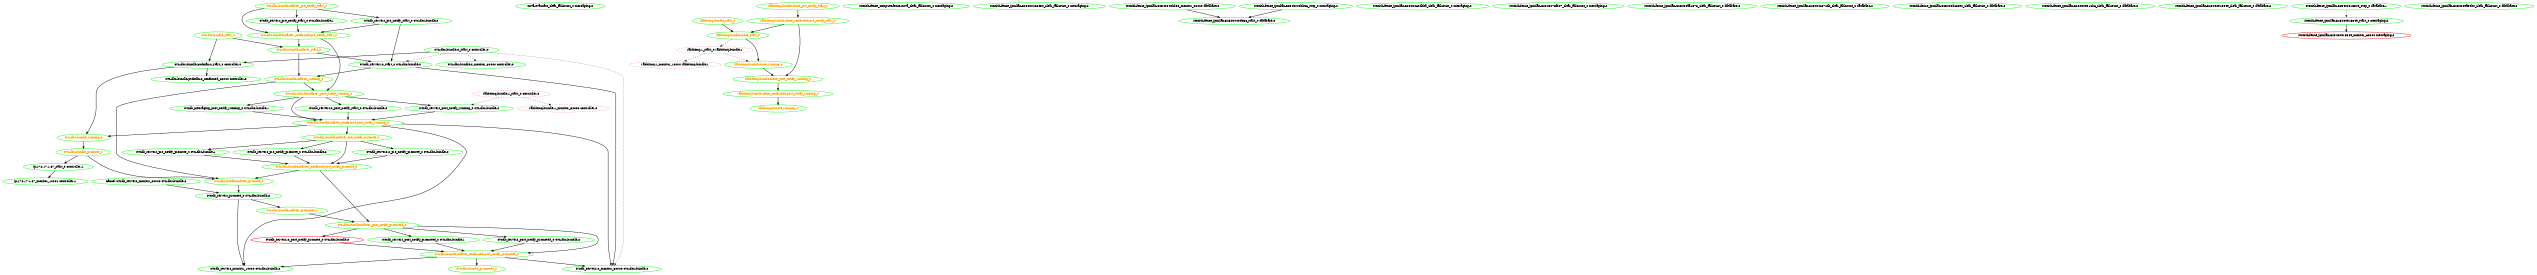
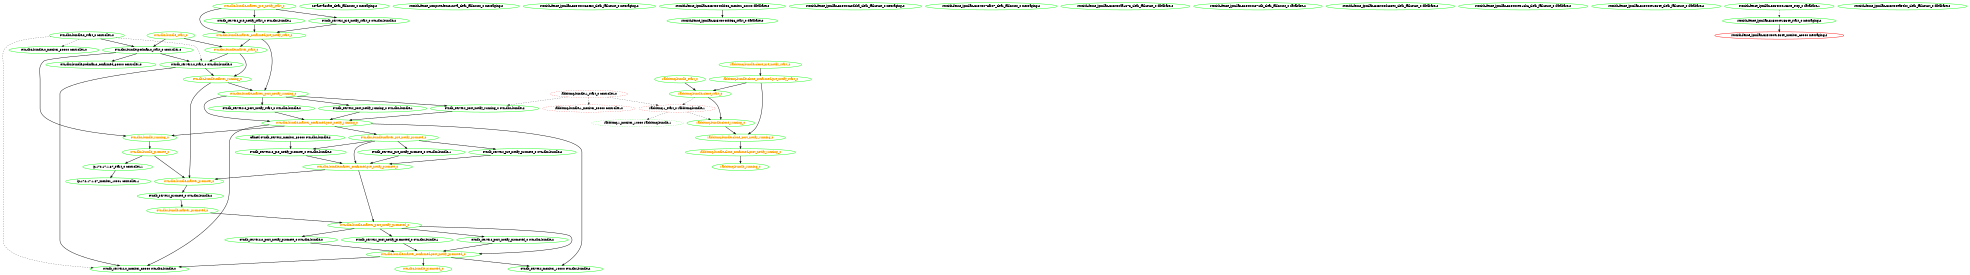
(1296, 6) -> none
(396, 42) -> (174, 57)
(675, 65) -> (637, 123)
none -> (632, 101)
(226, 108) -> (373, 108)
(192, 189) -> (290, 144)
(238, 232) -> none
(307, 240) -> (281, 240)
